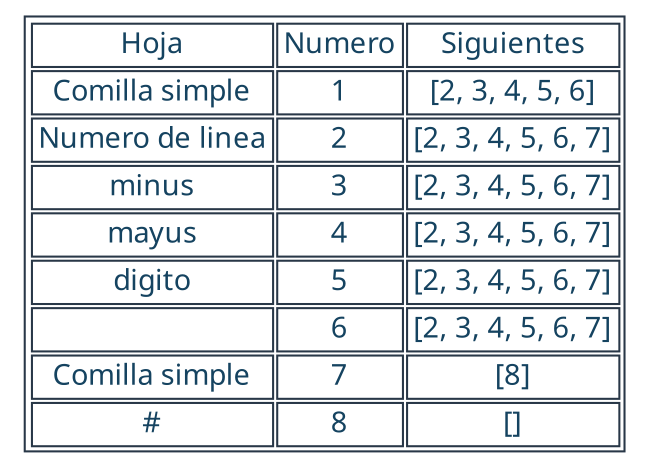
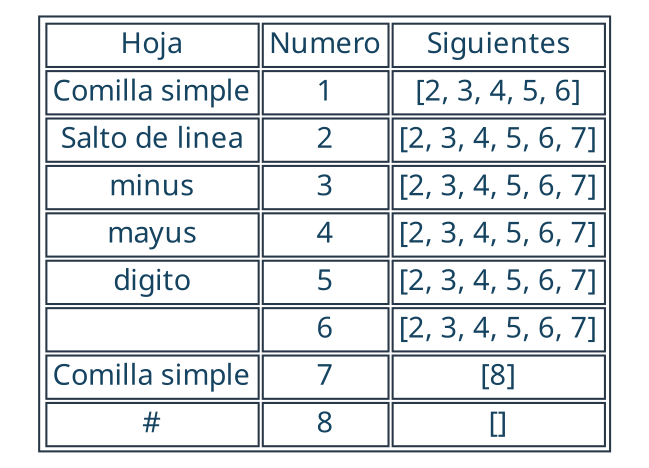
(153, 139) -> (153, 139)
